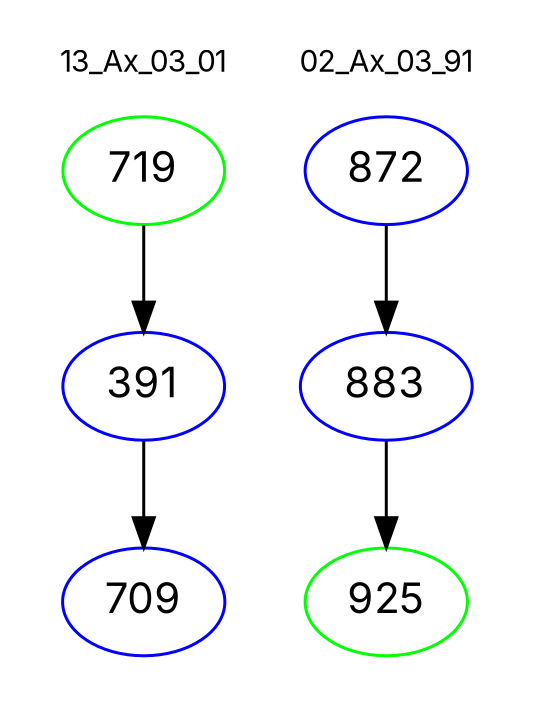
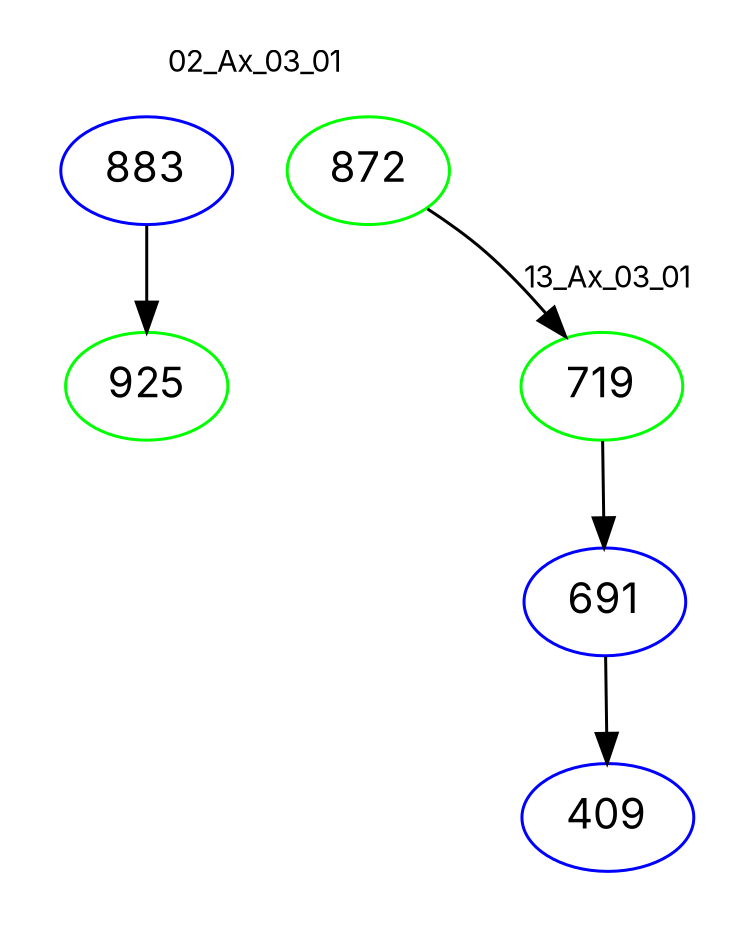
(386, 64) -> (255, 64)
(386, 171) -> (368, 171)
(386, 264) -> (516, 281)
(144, 386) -> (605, 602)
(144, 602) -> (608, 817)
